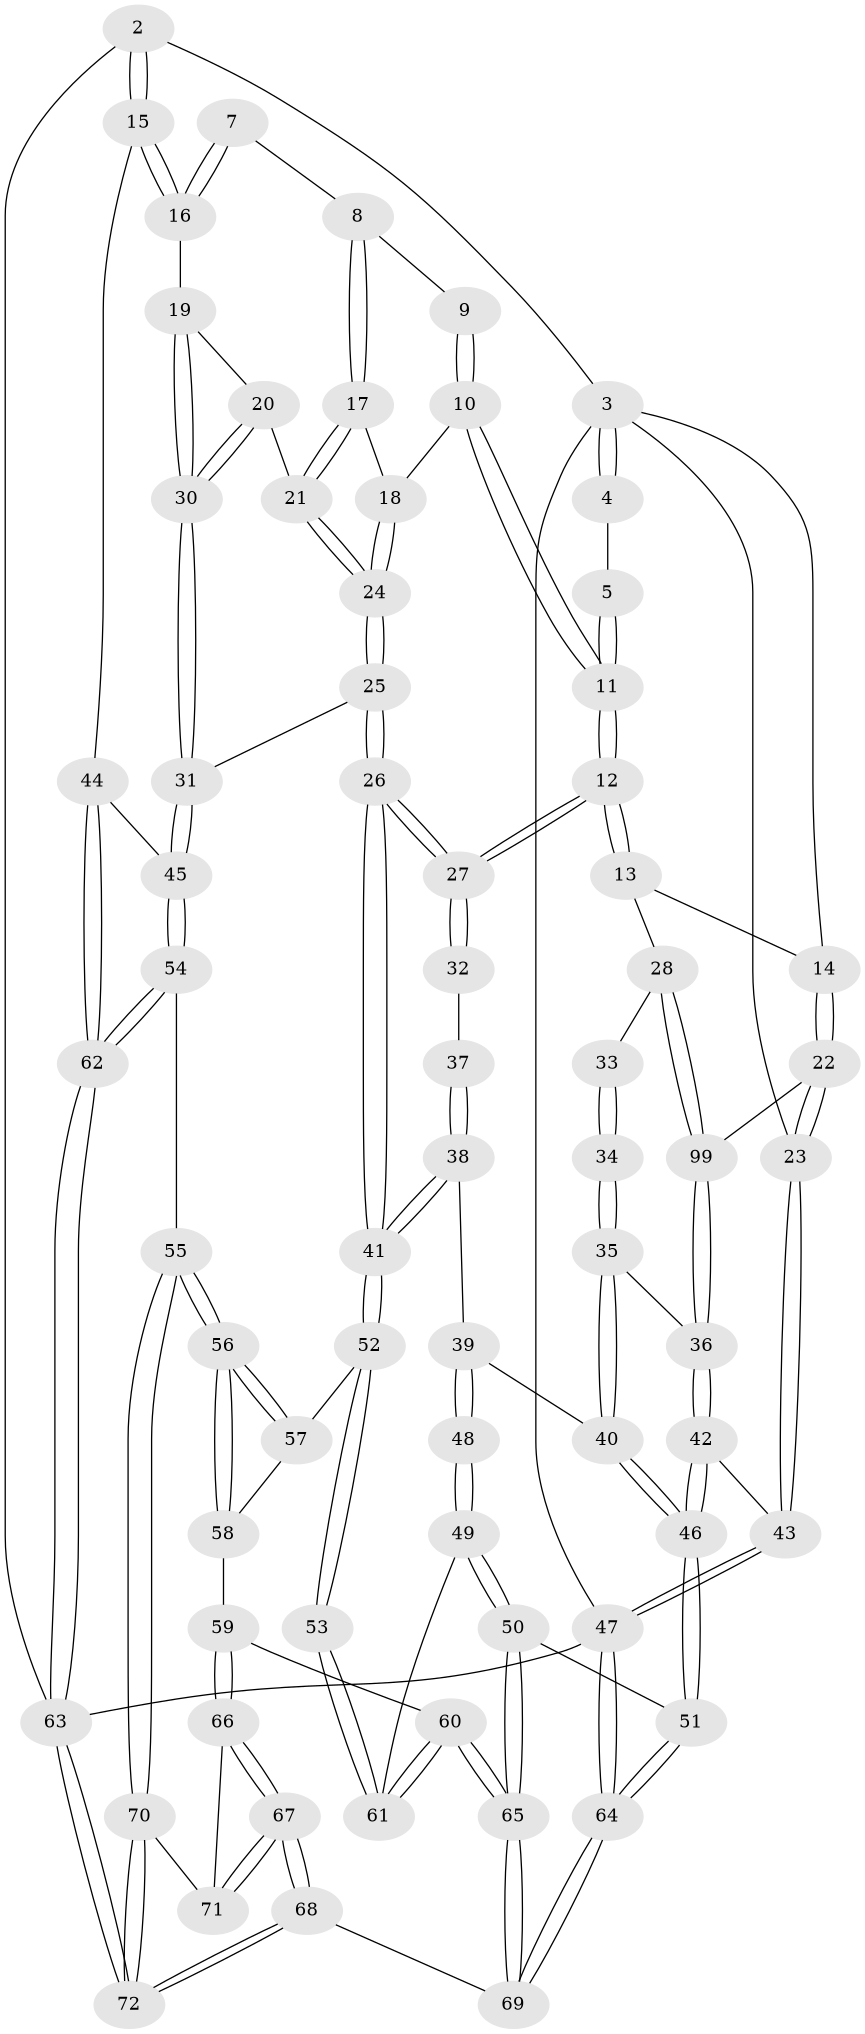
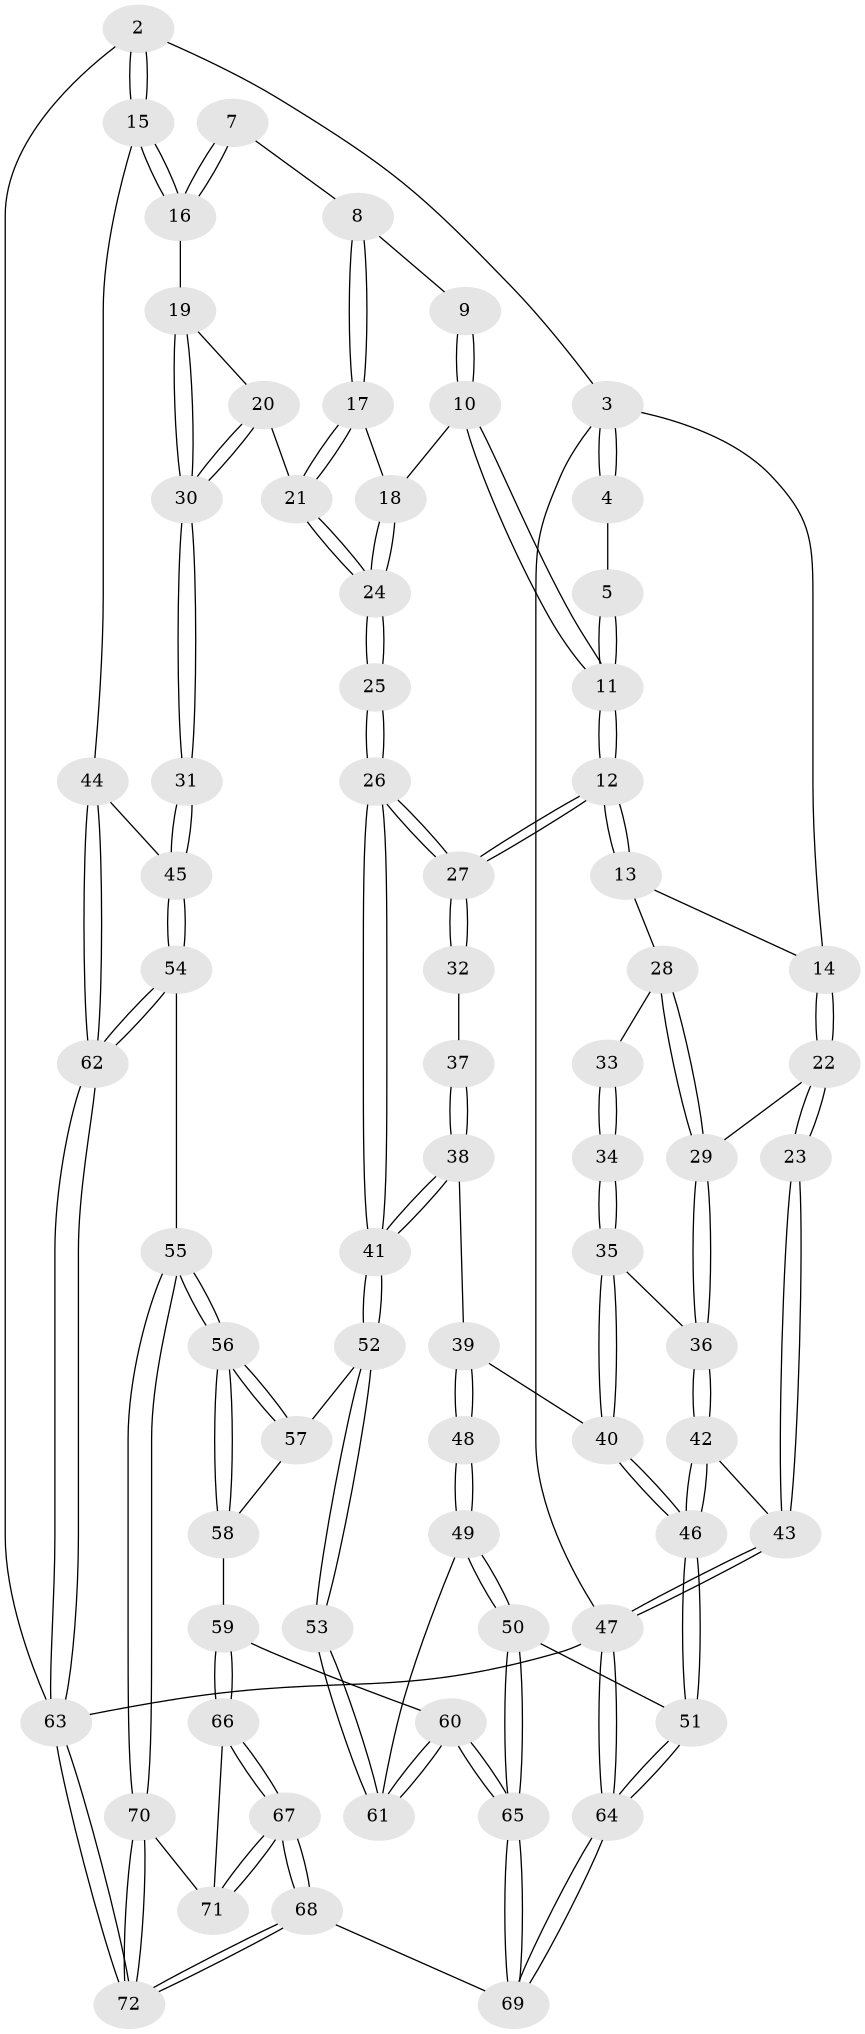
(281, 734) -> none
(753, 758) -> none
(702, 1158) -> (702, 1158)
